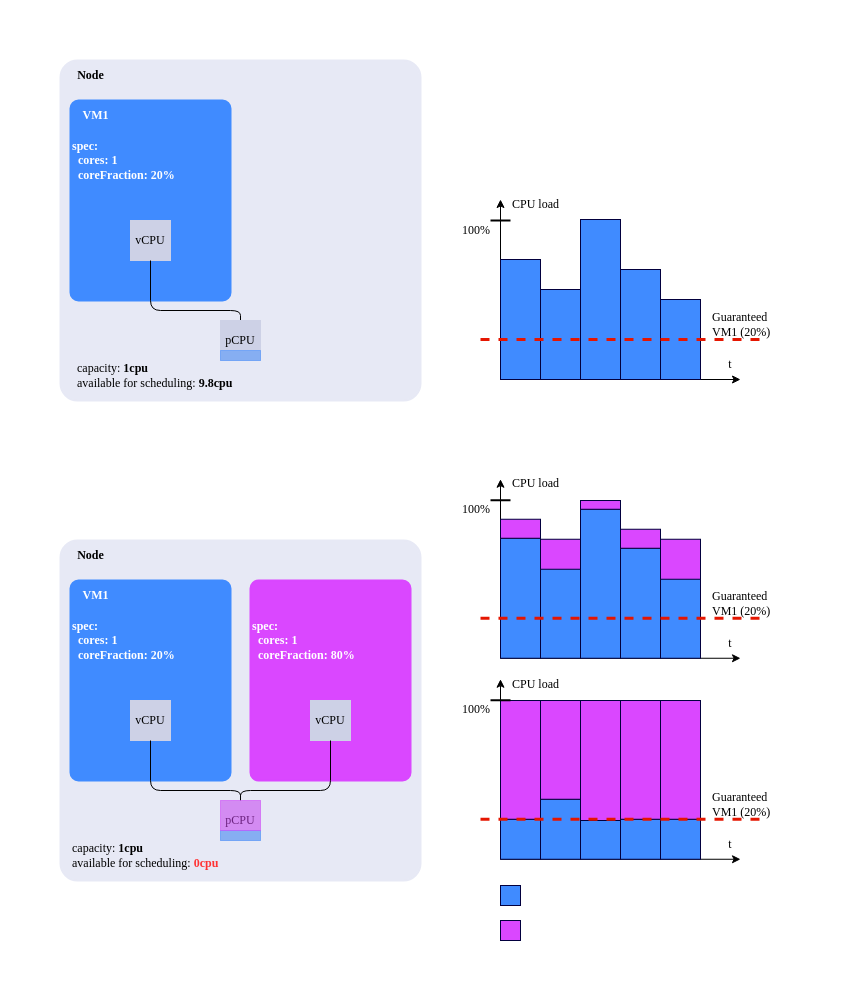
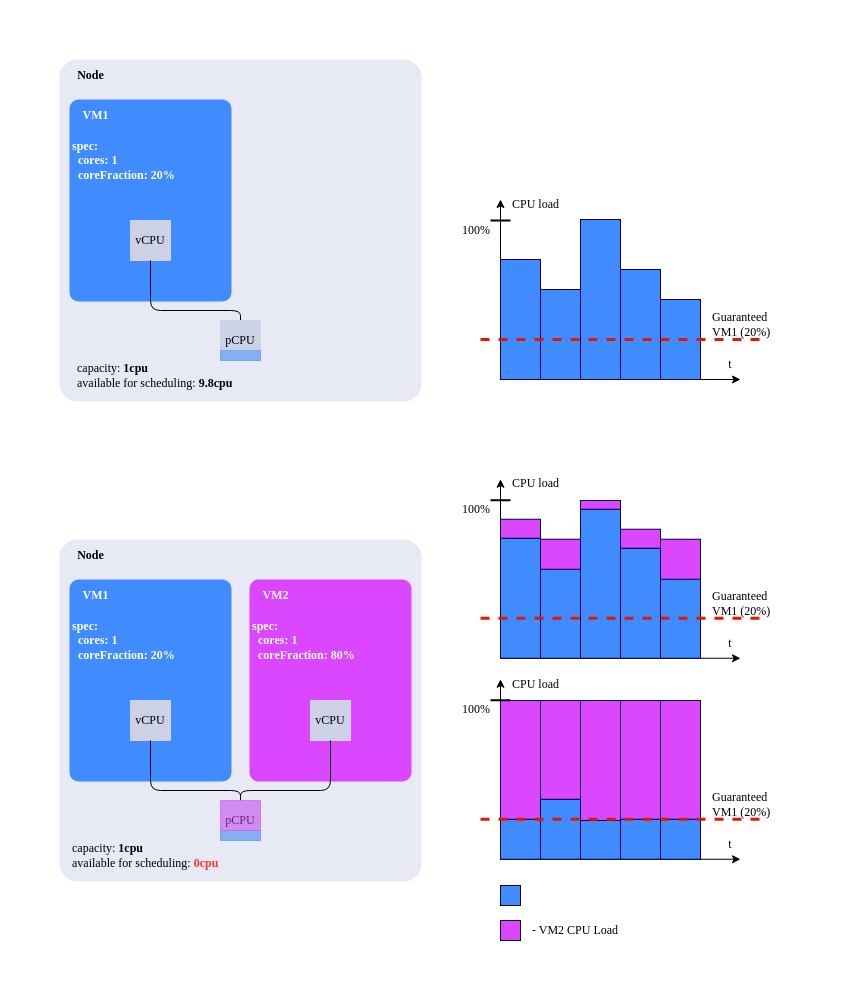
none -> (276, 596)
none -> (591, 931)
